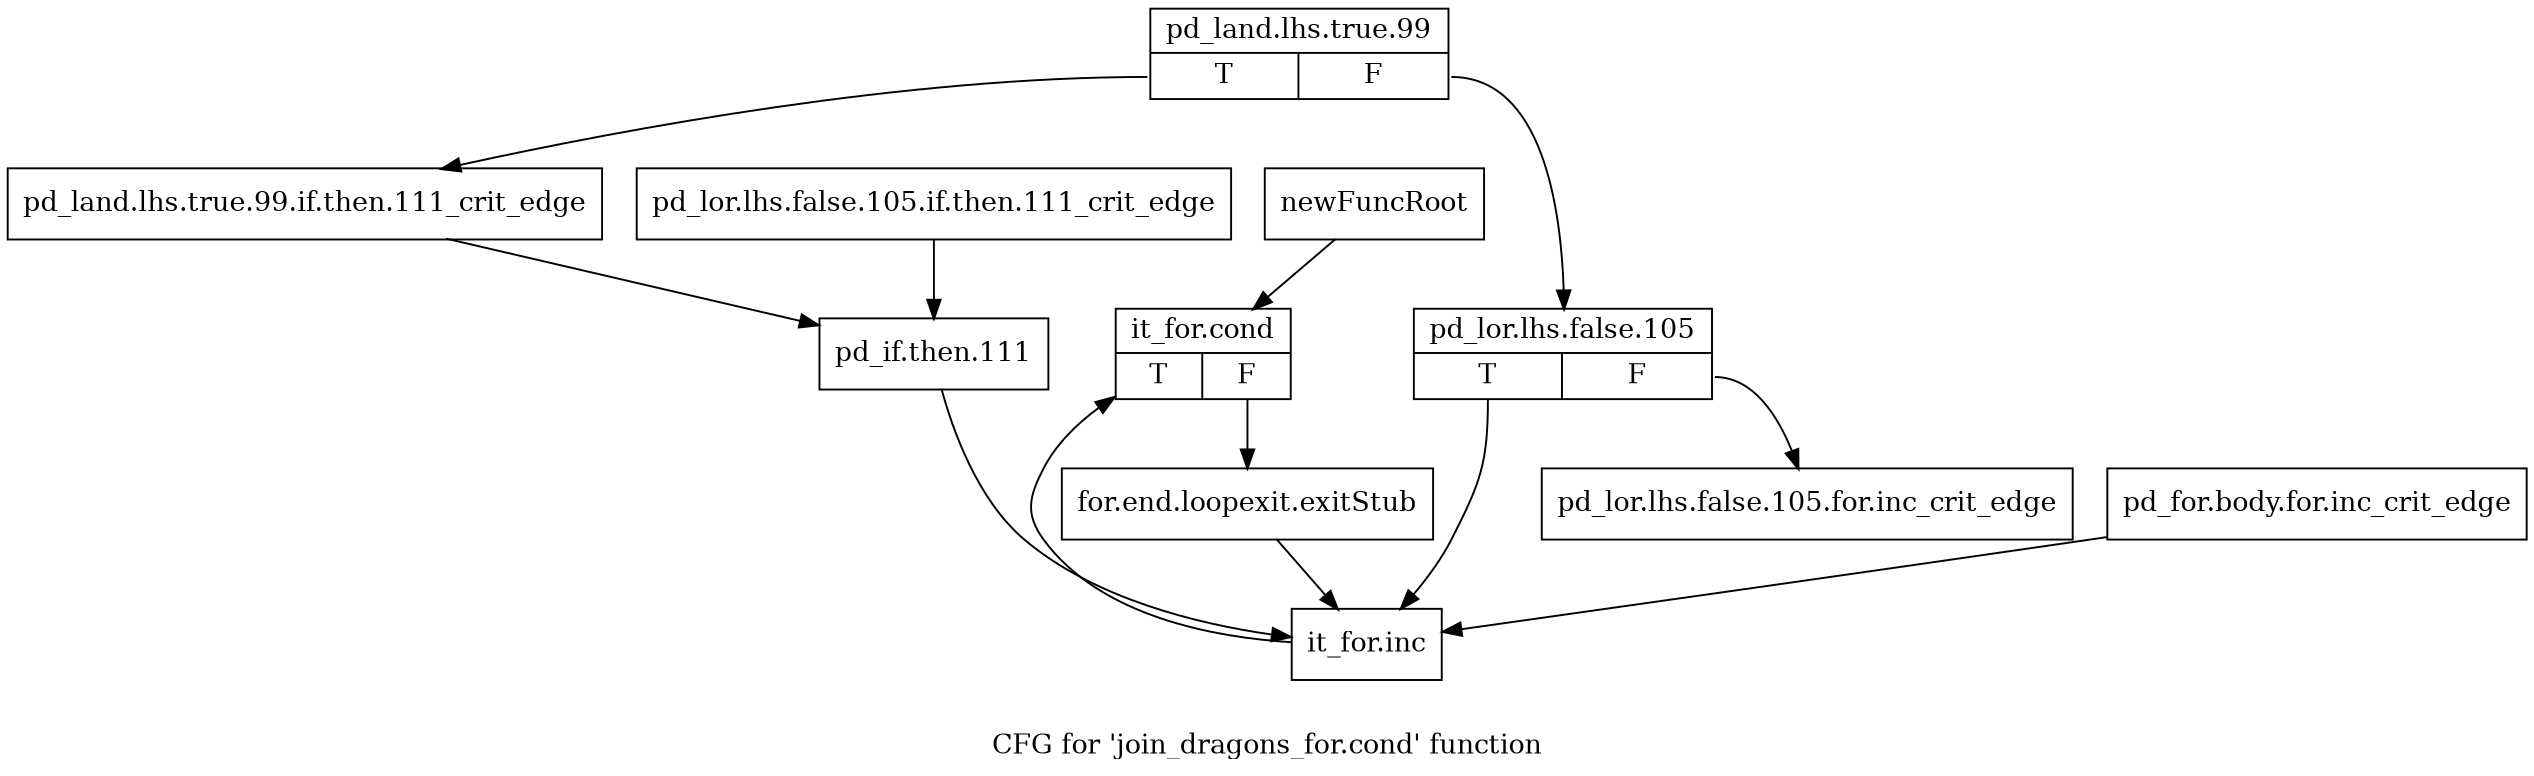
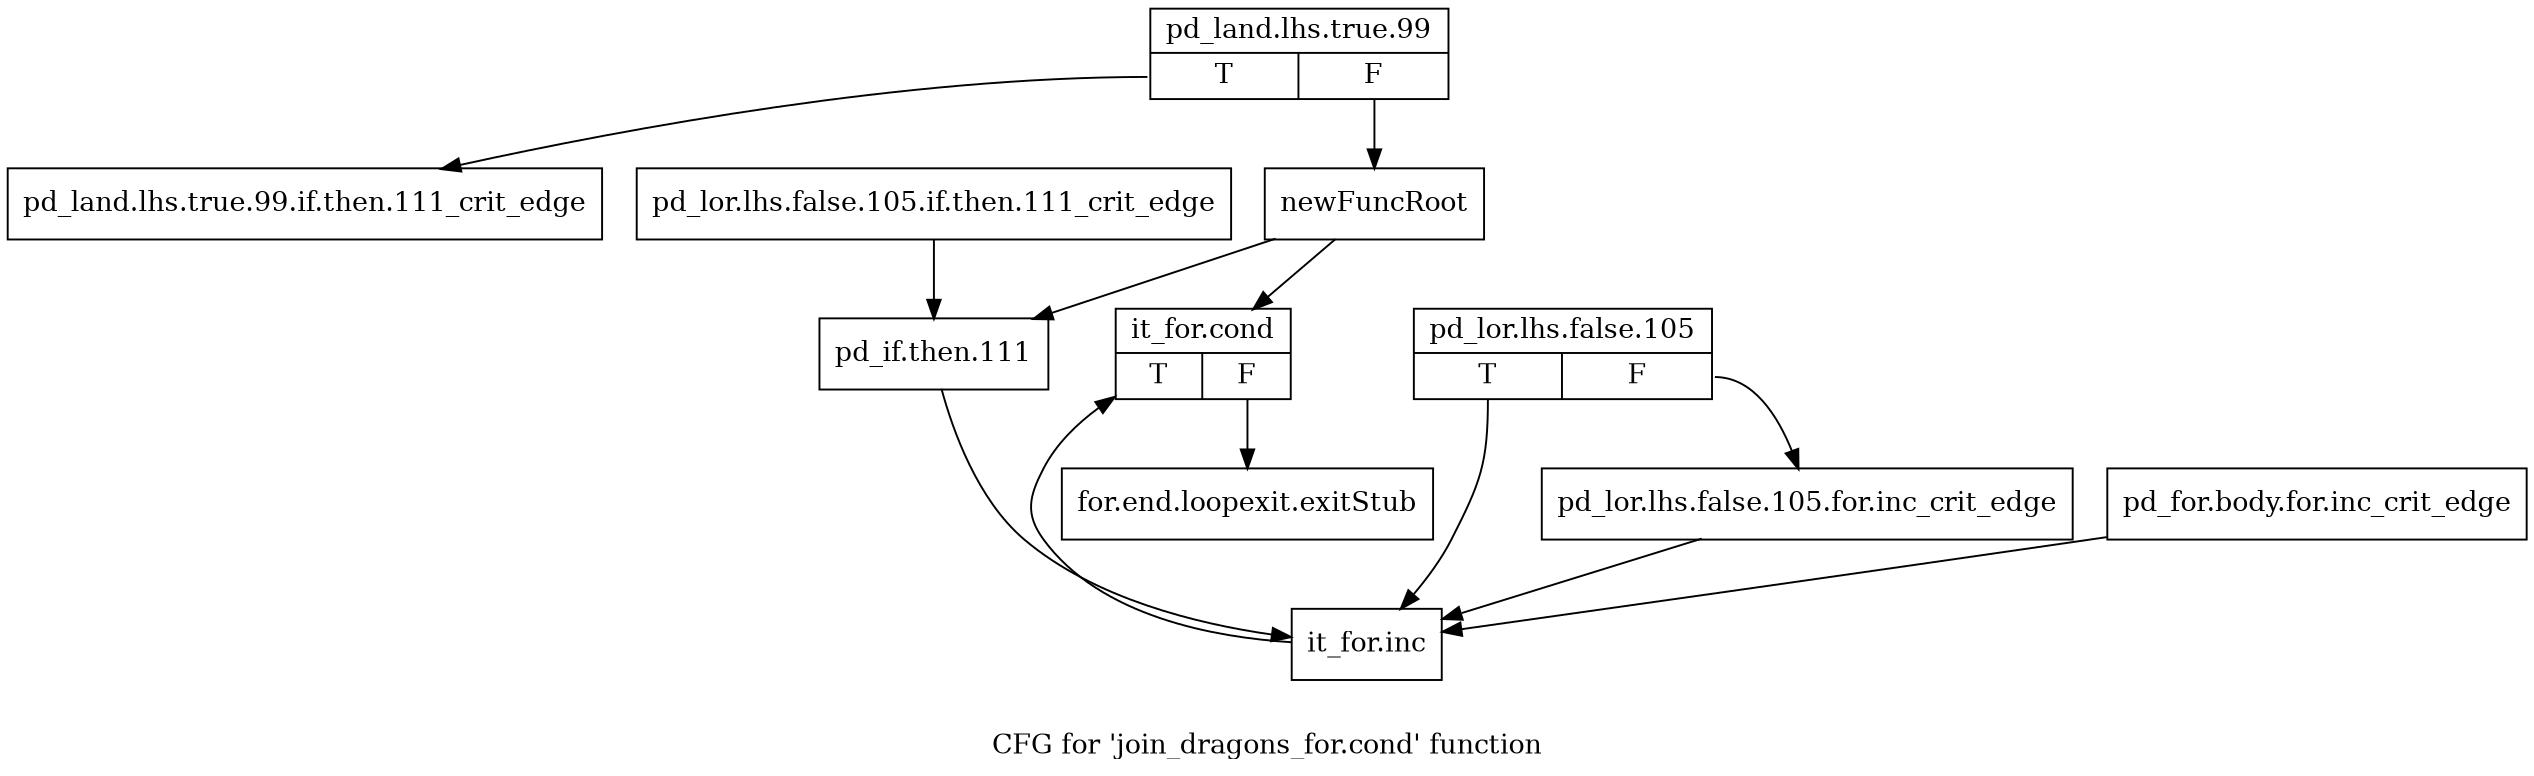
(1543, 160) -> (1374, 124)
(623, 280) -> (1164, 276)
(1301, 567) -> (1582, 576)
